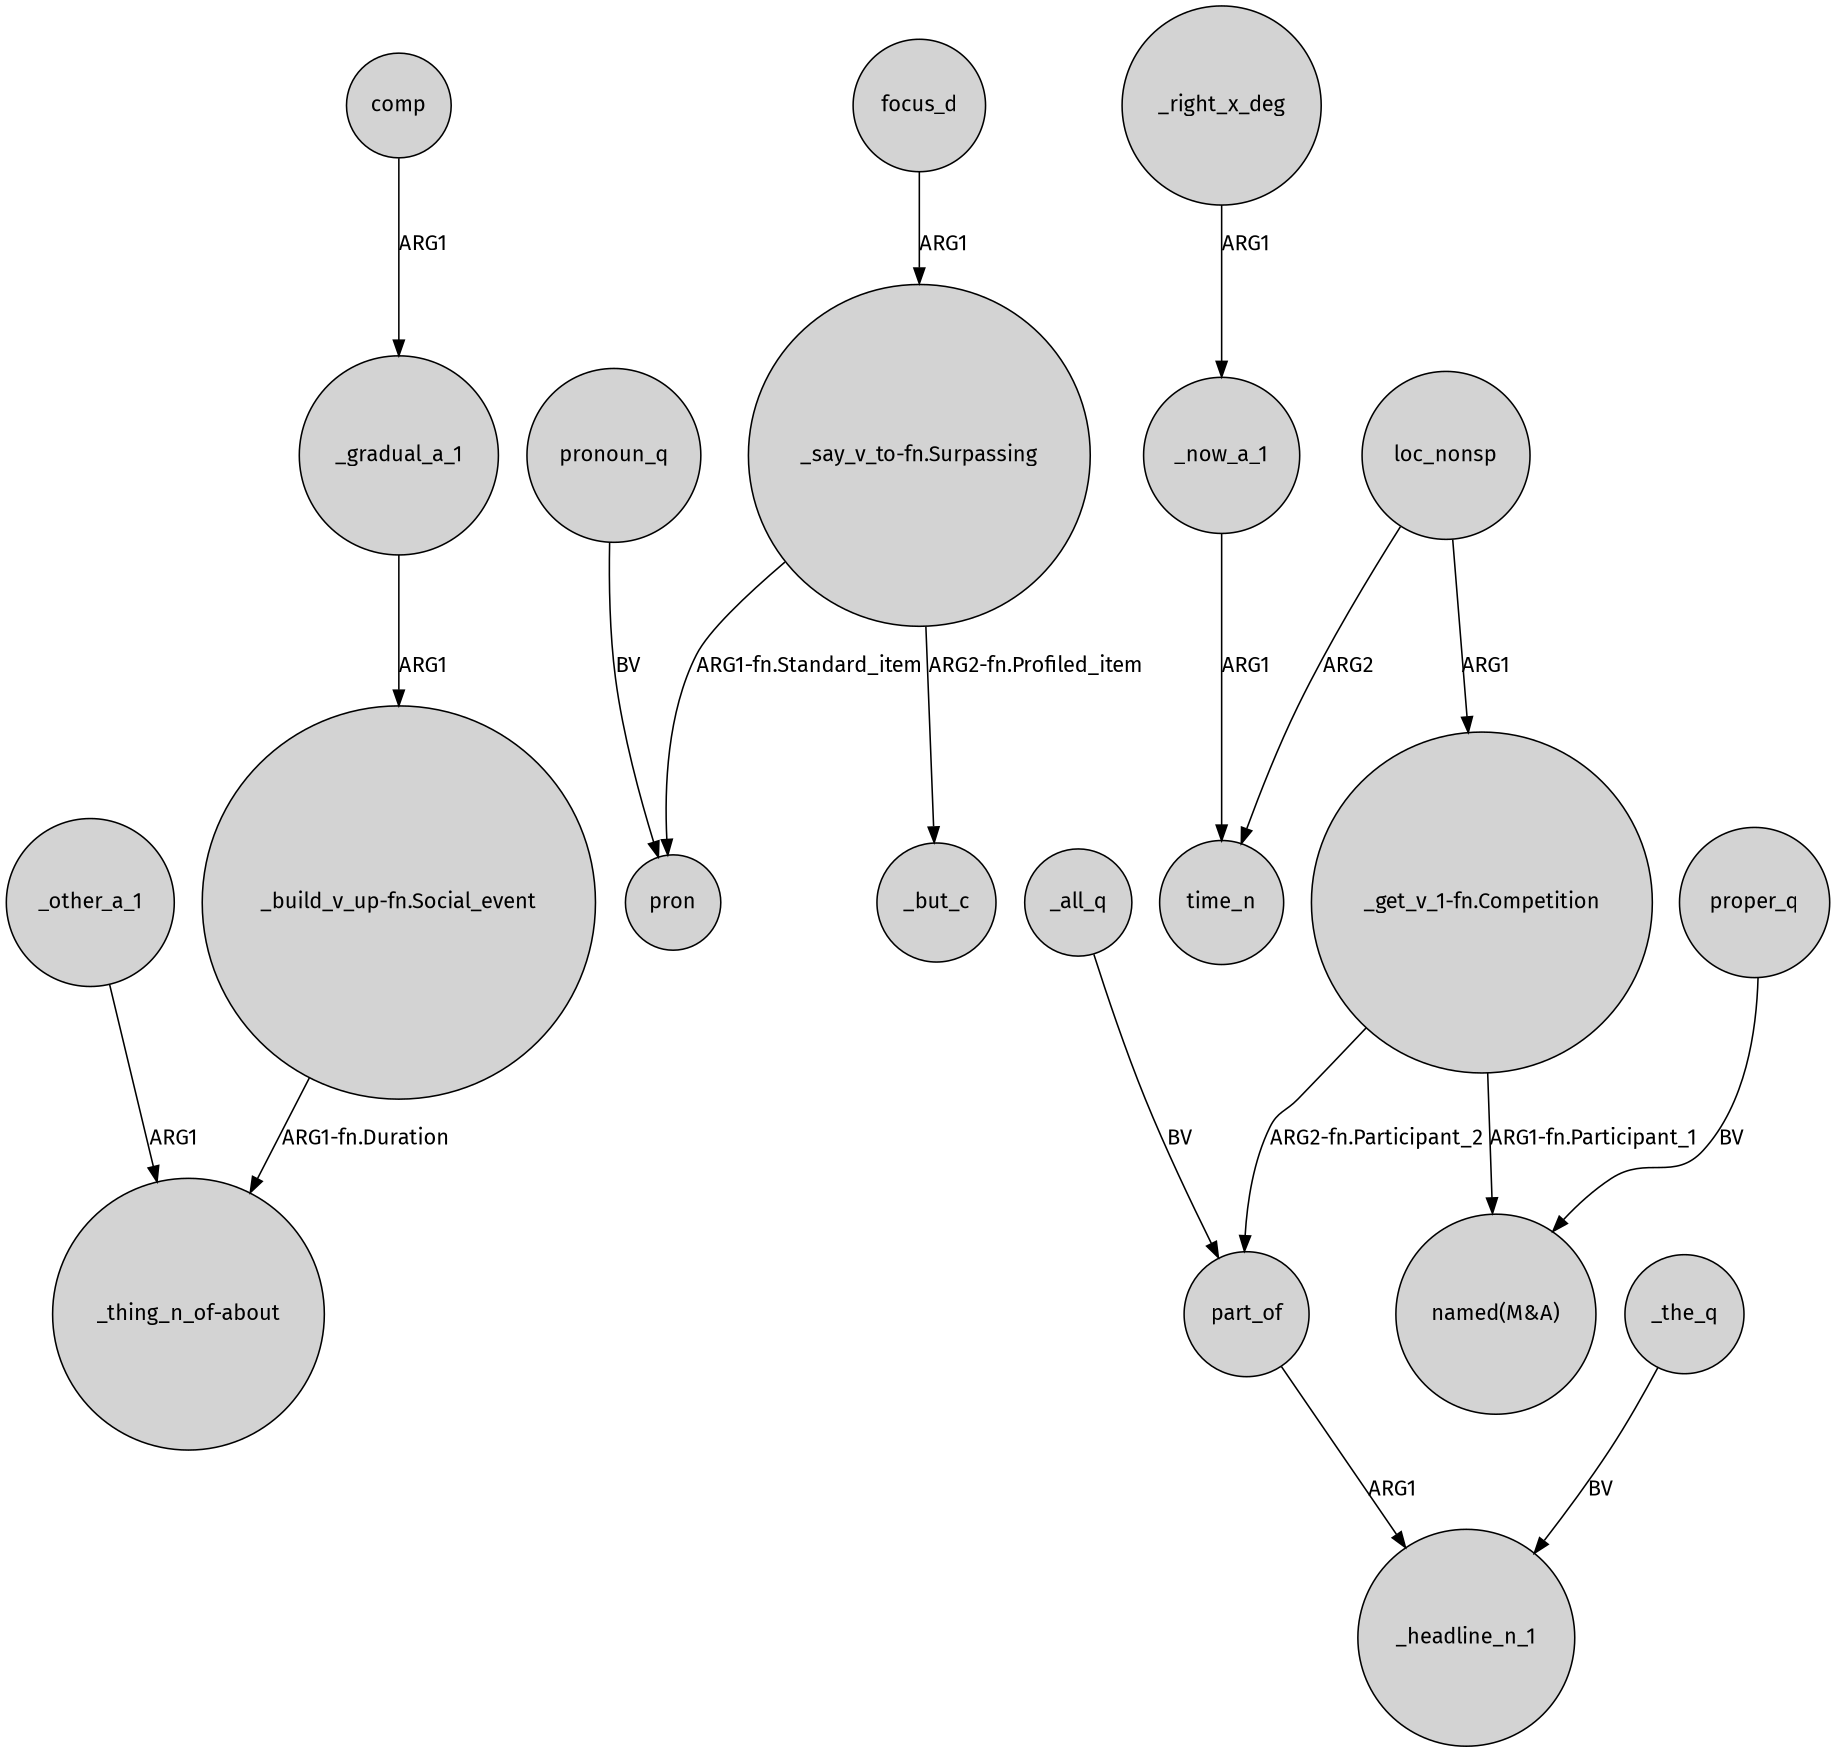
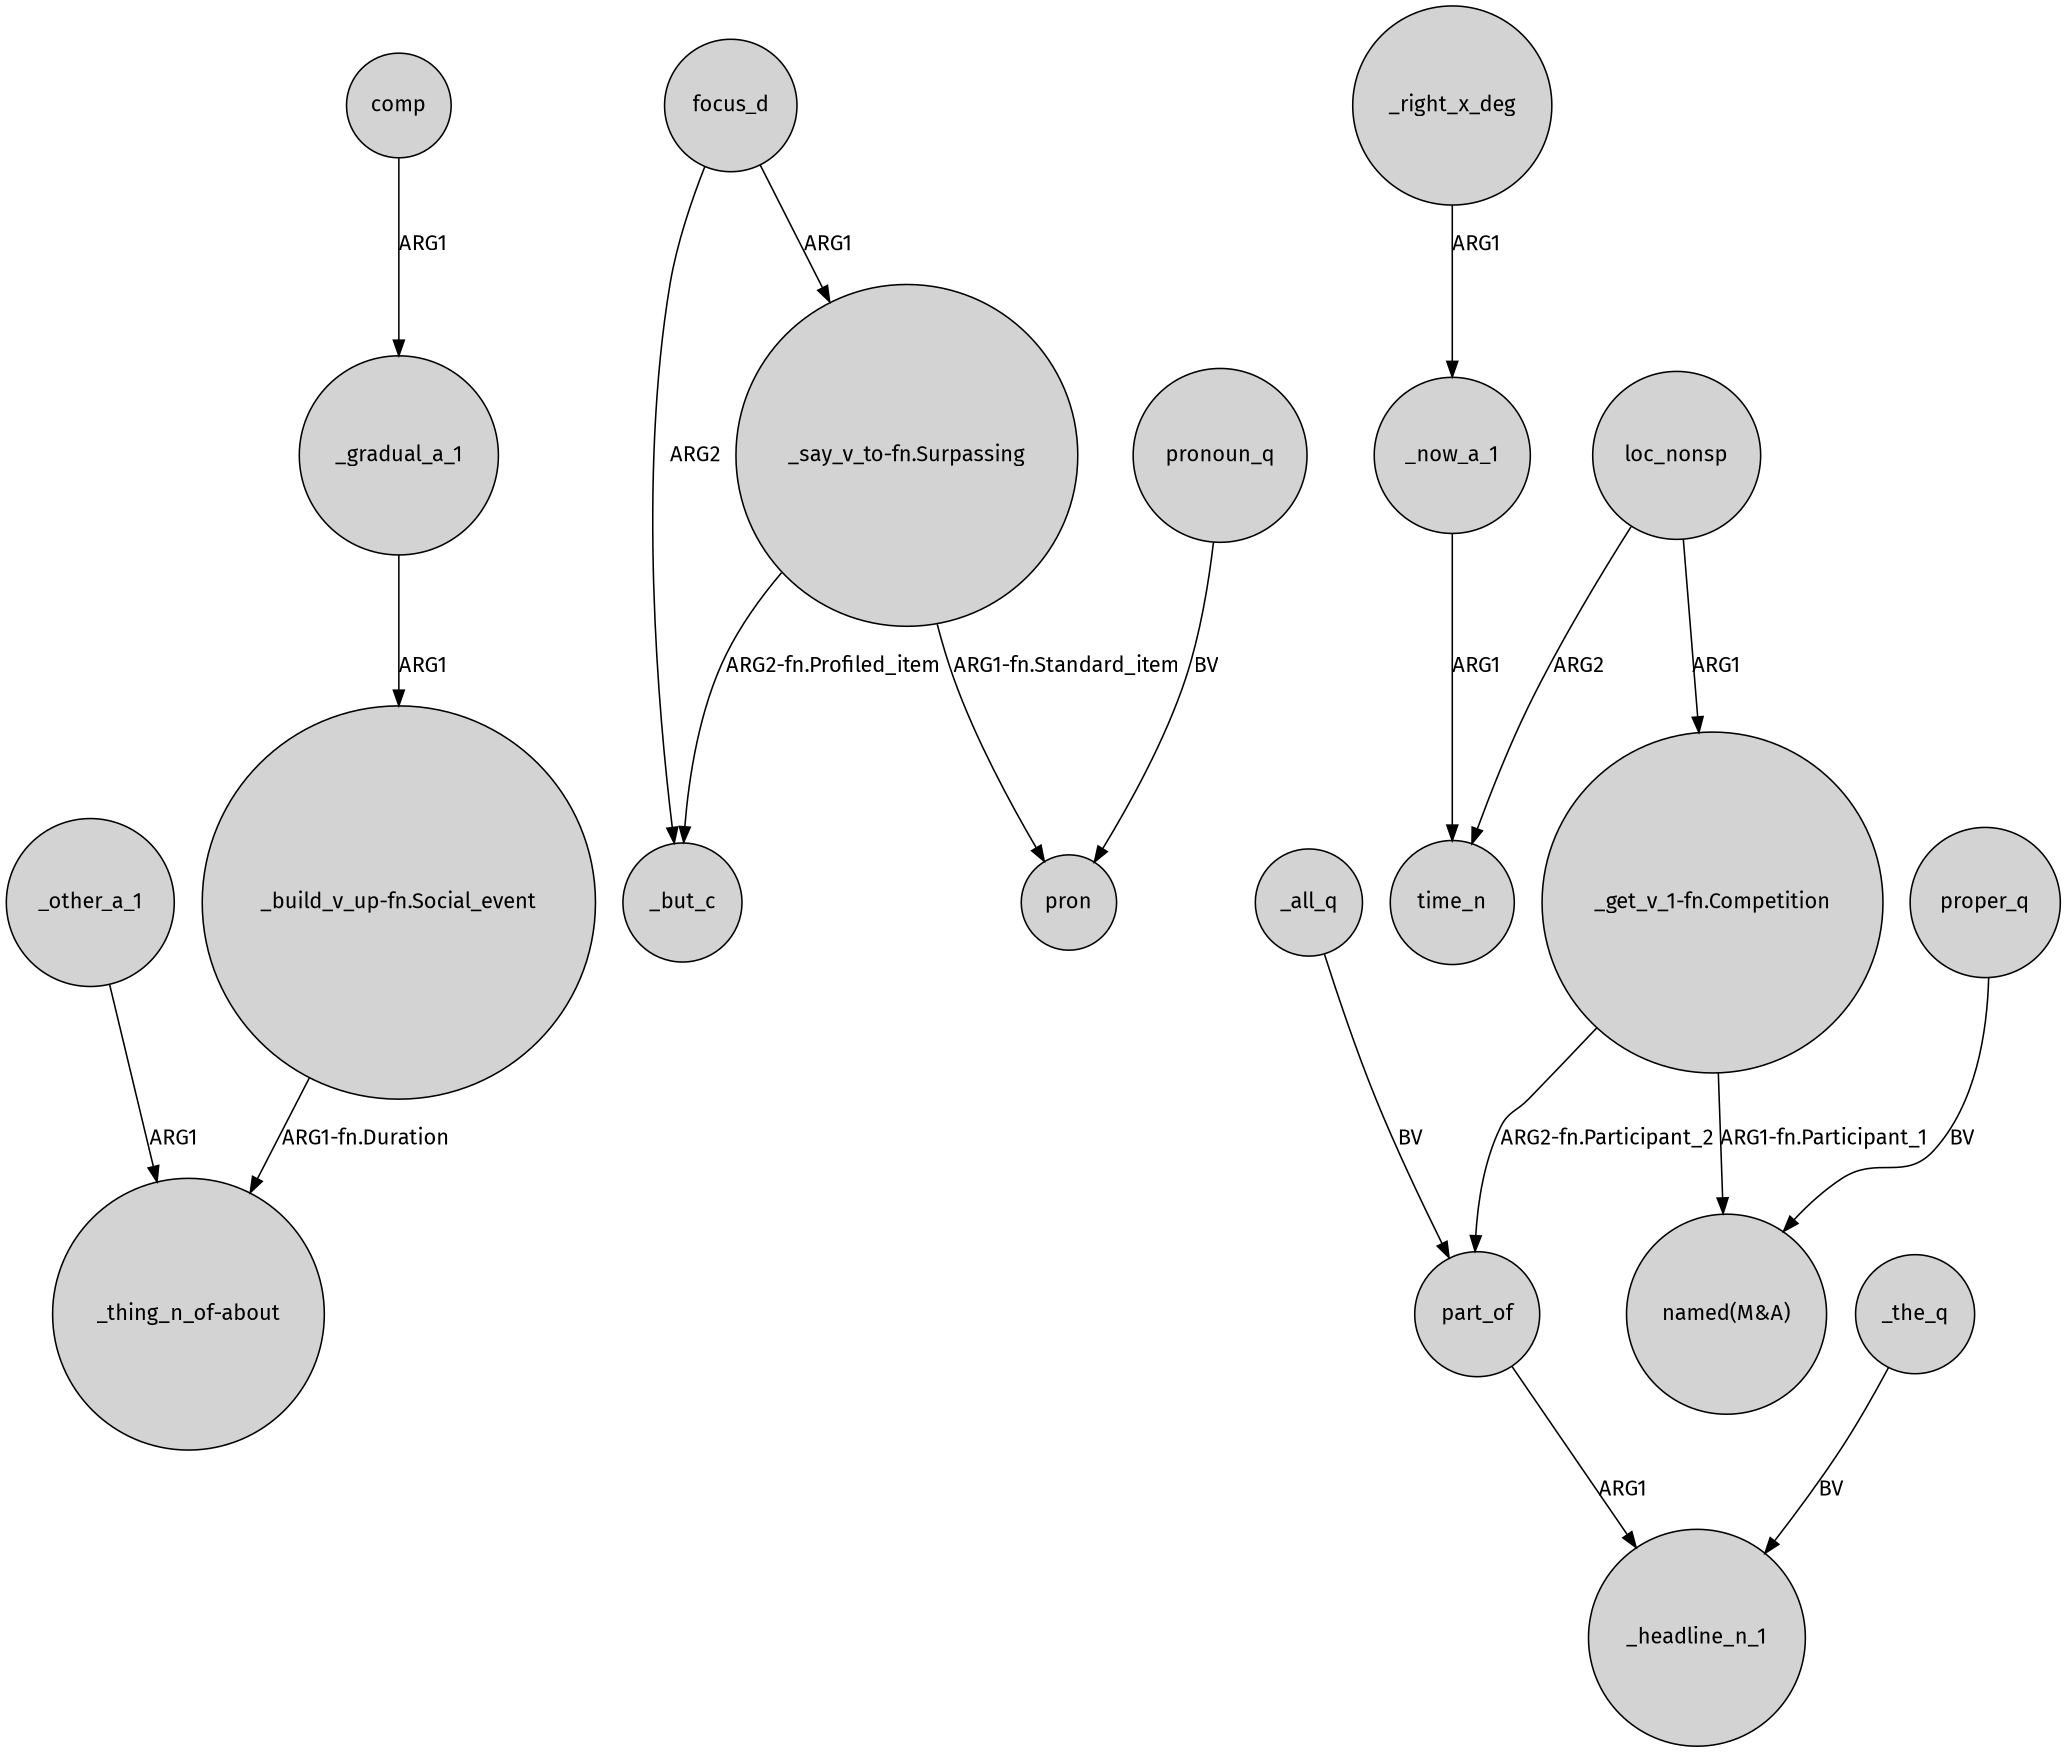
none -> (653, 494)
